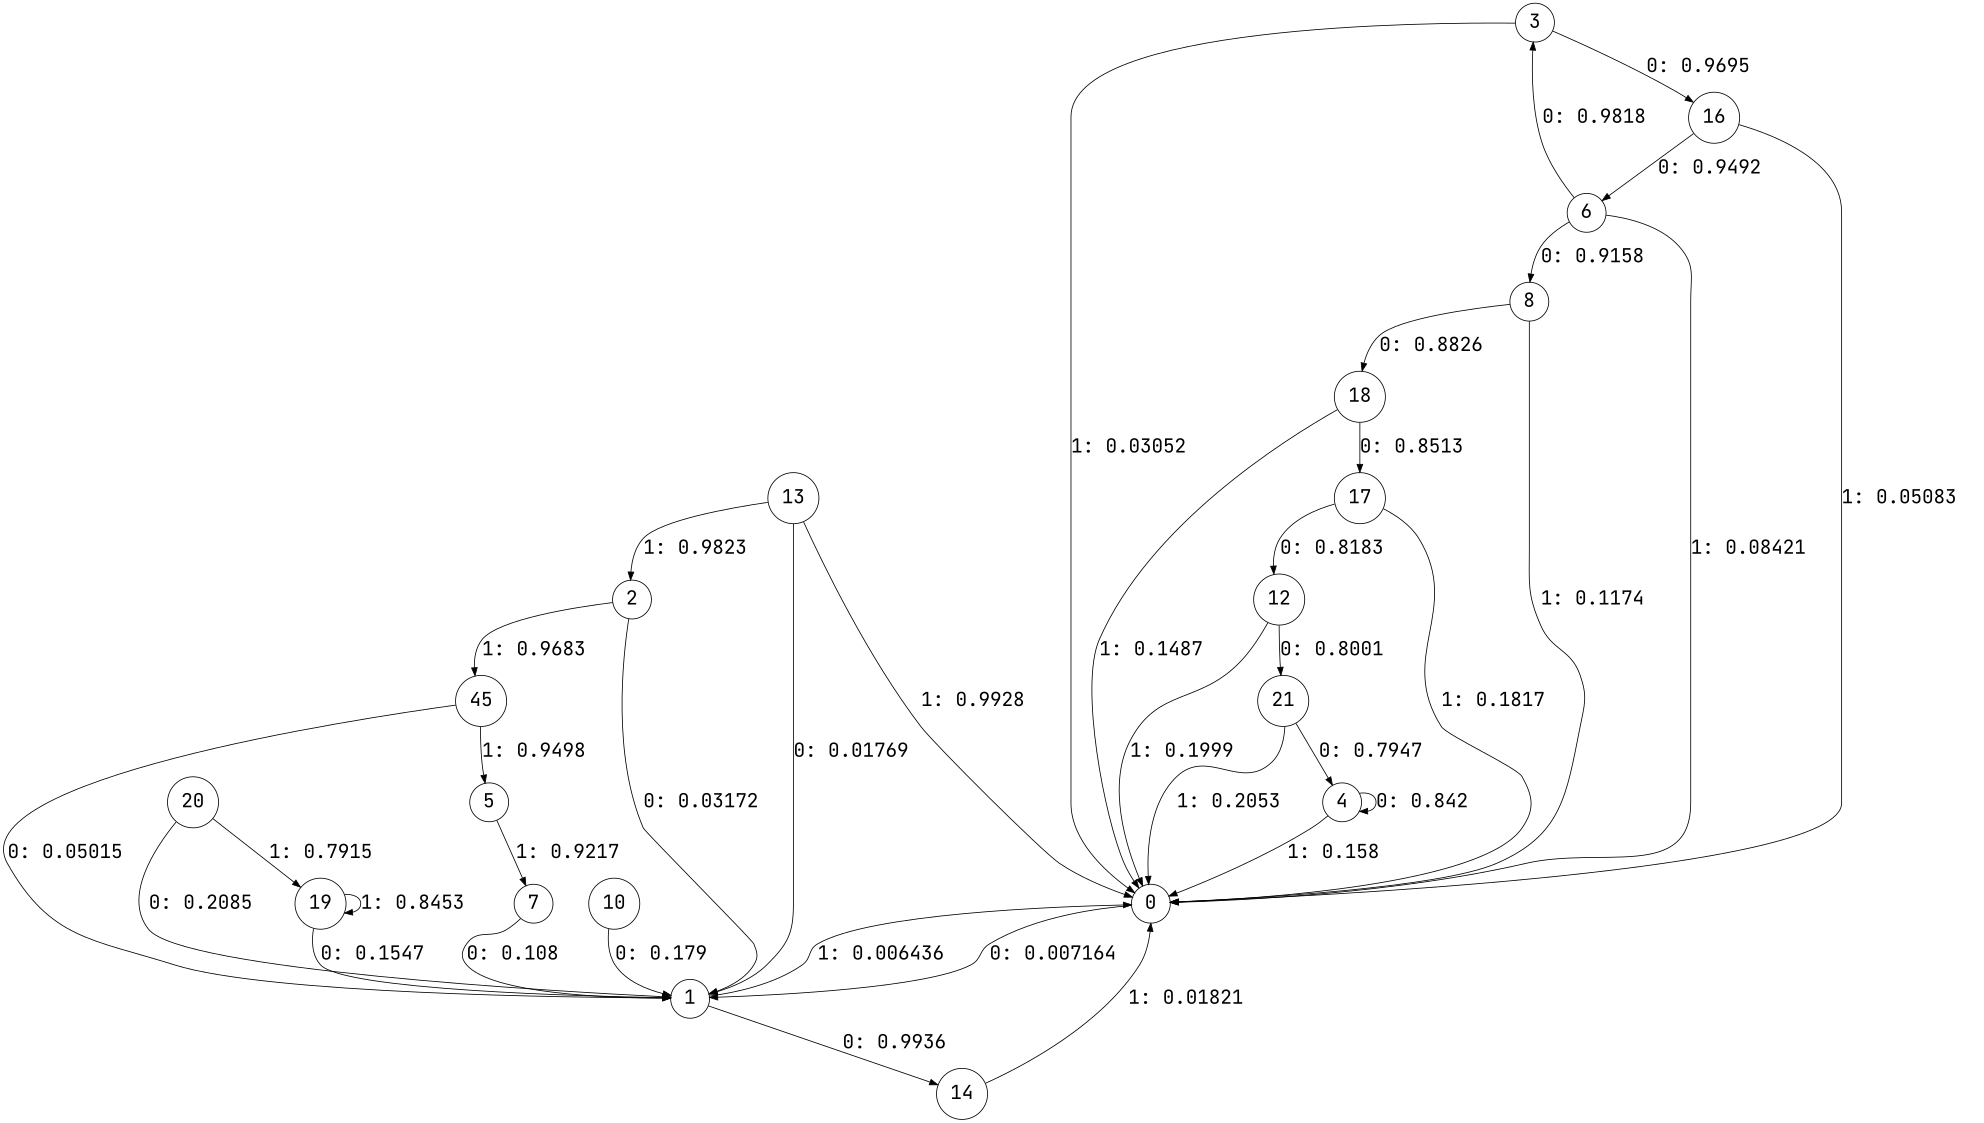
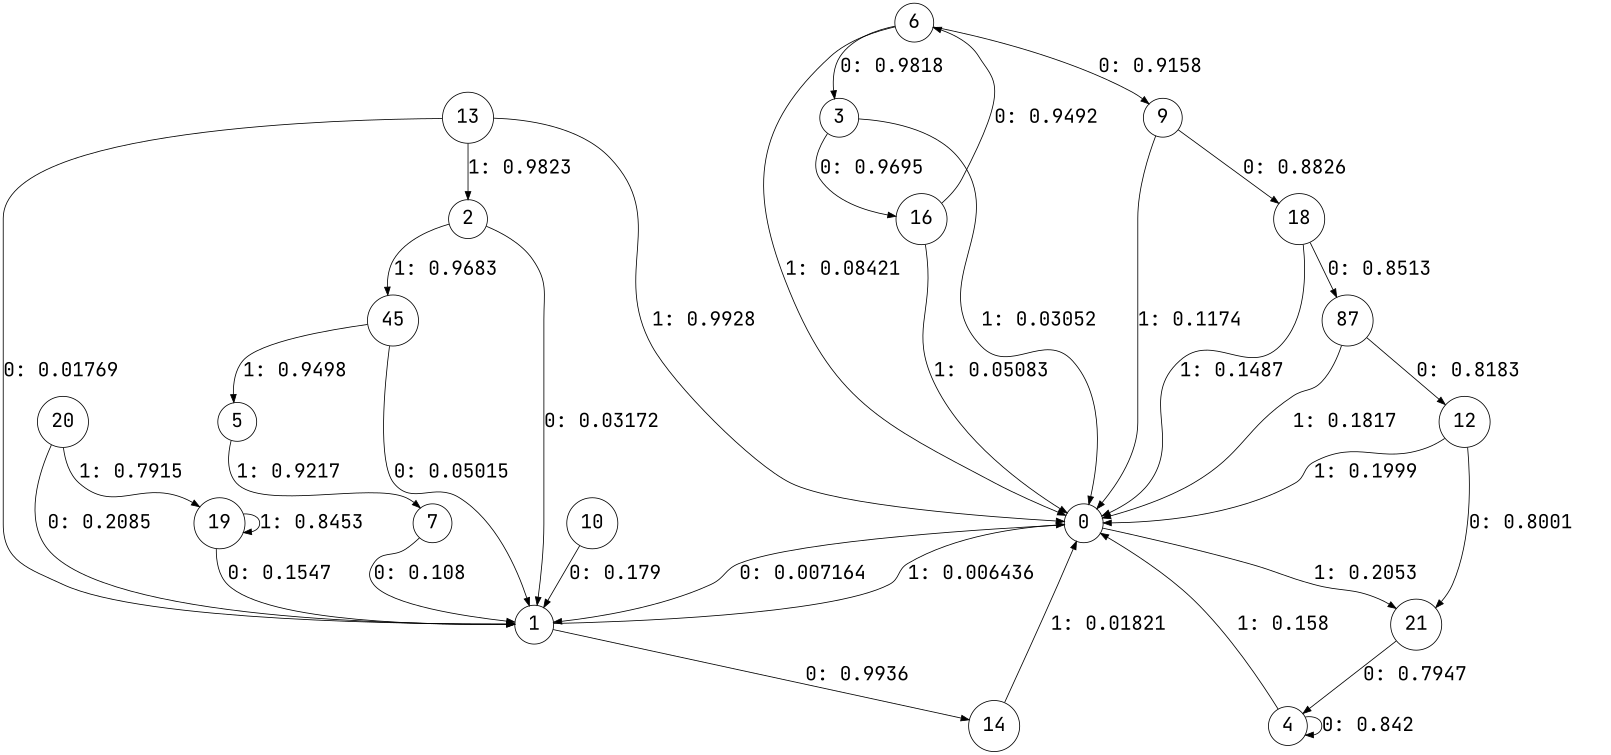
(1529, 302) -> (1163, 118)
(1360, 498) -> (1348, 321)
(1191, 768) -> (1247, 563)
